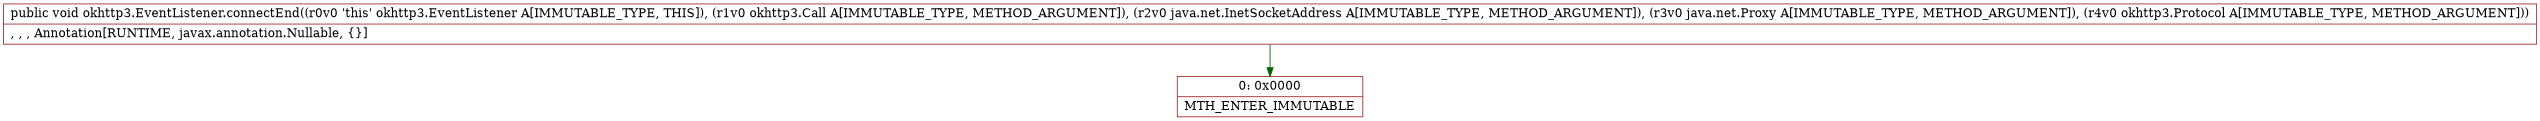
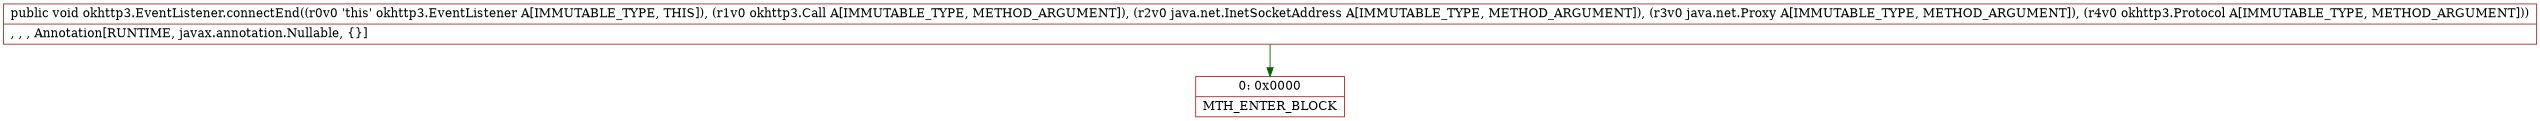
(1270, 106) -> (1270, 106)
